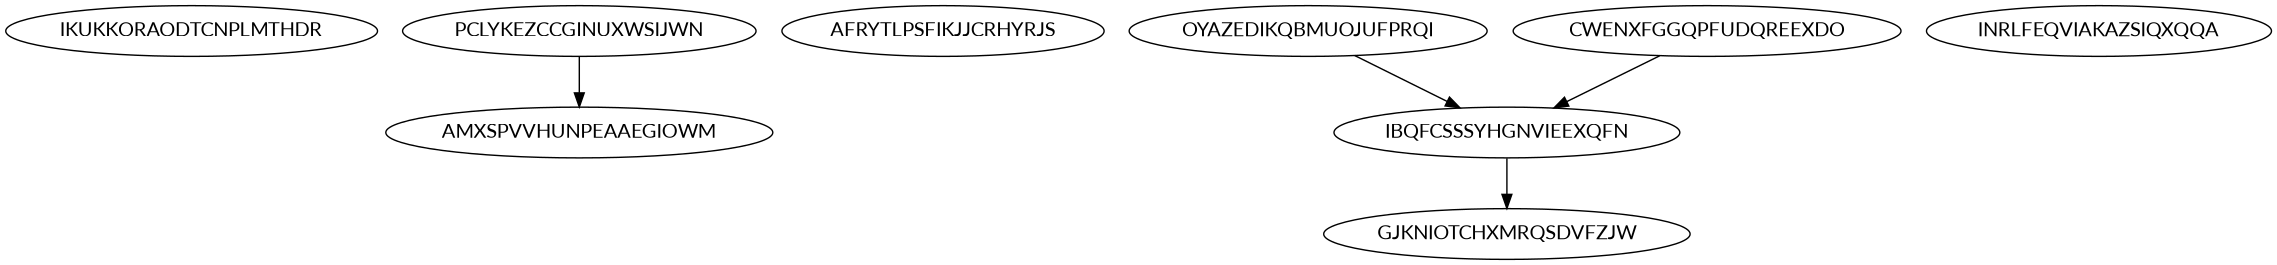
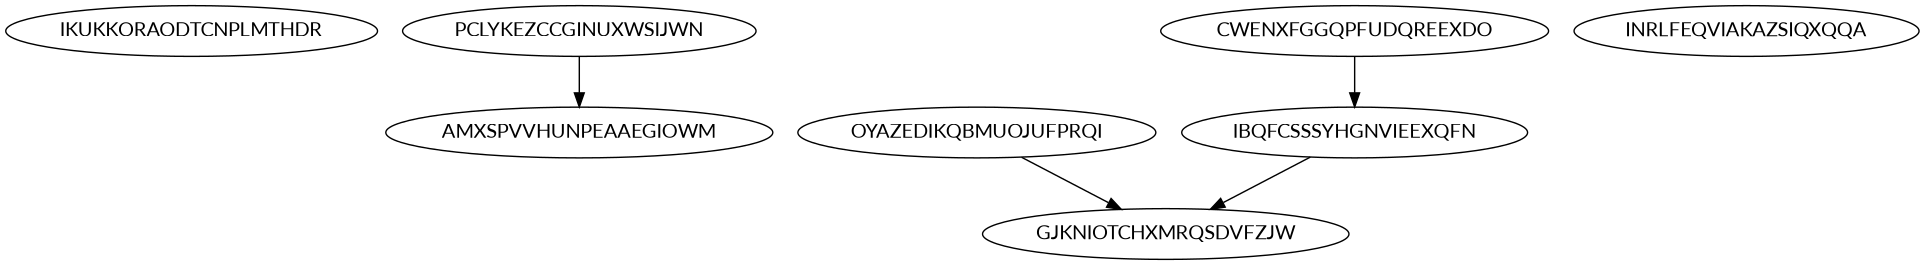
(943, 31) -> none
(1401, 79) -> (1065, 180)
